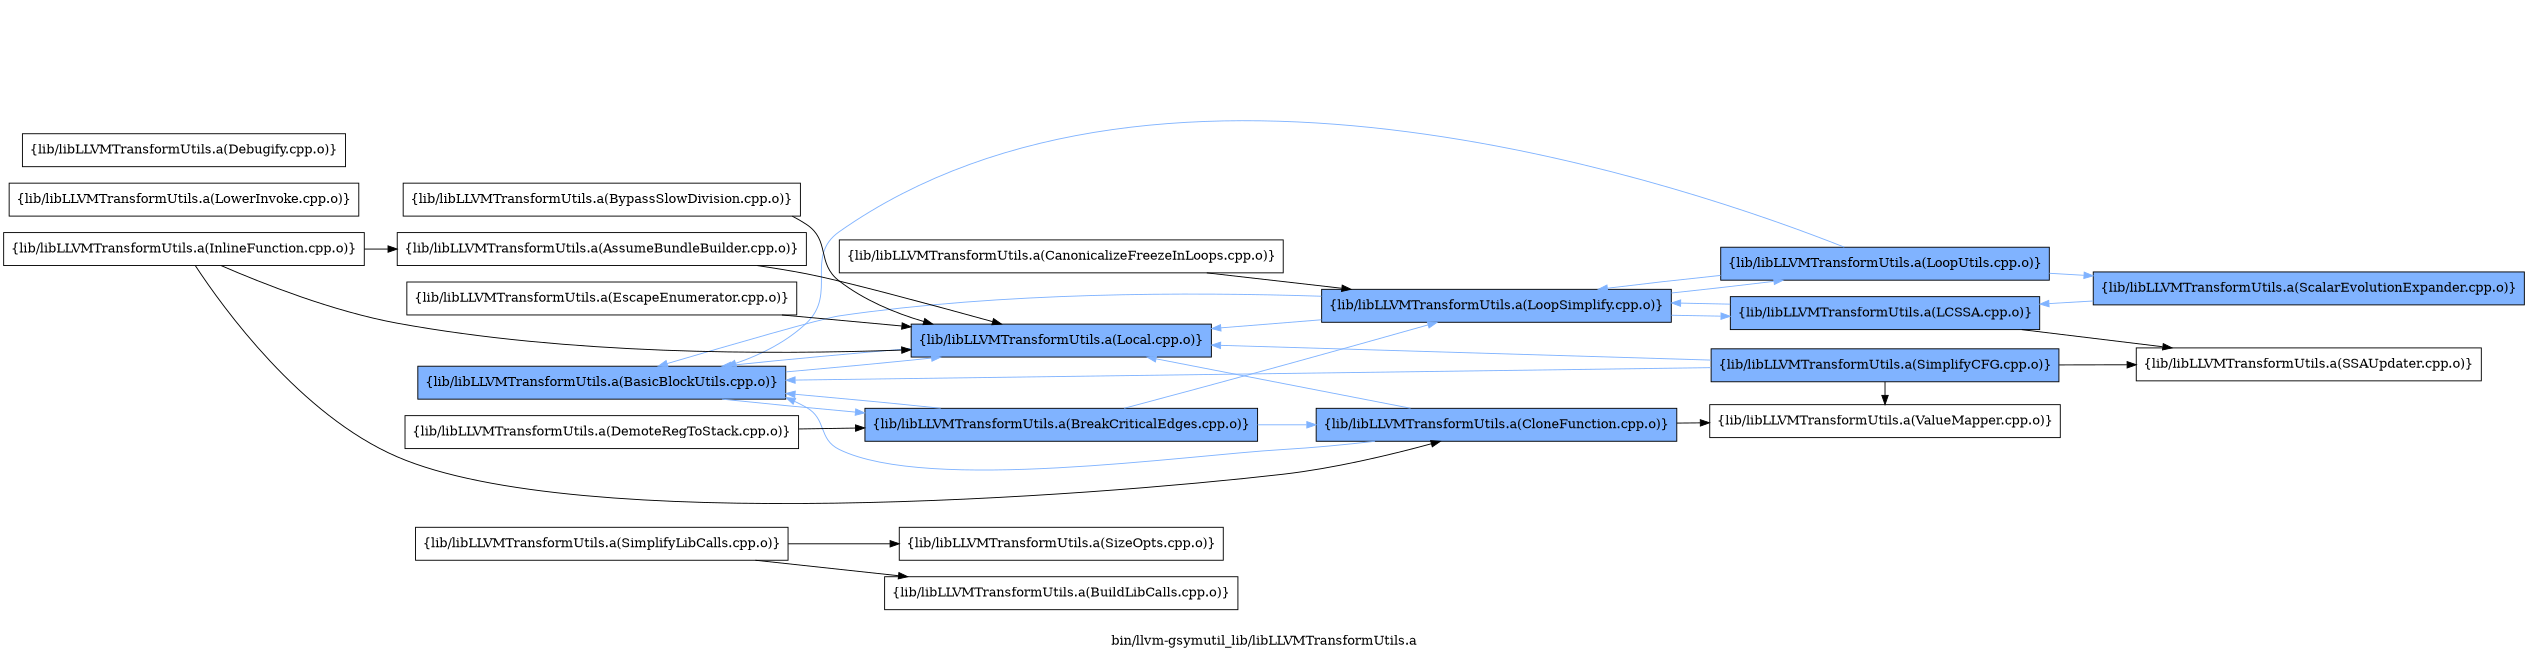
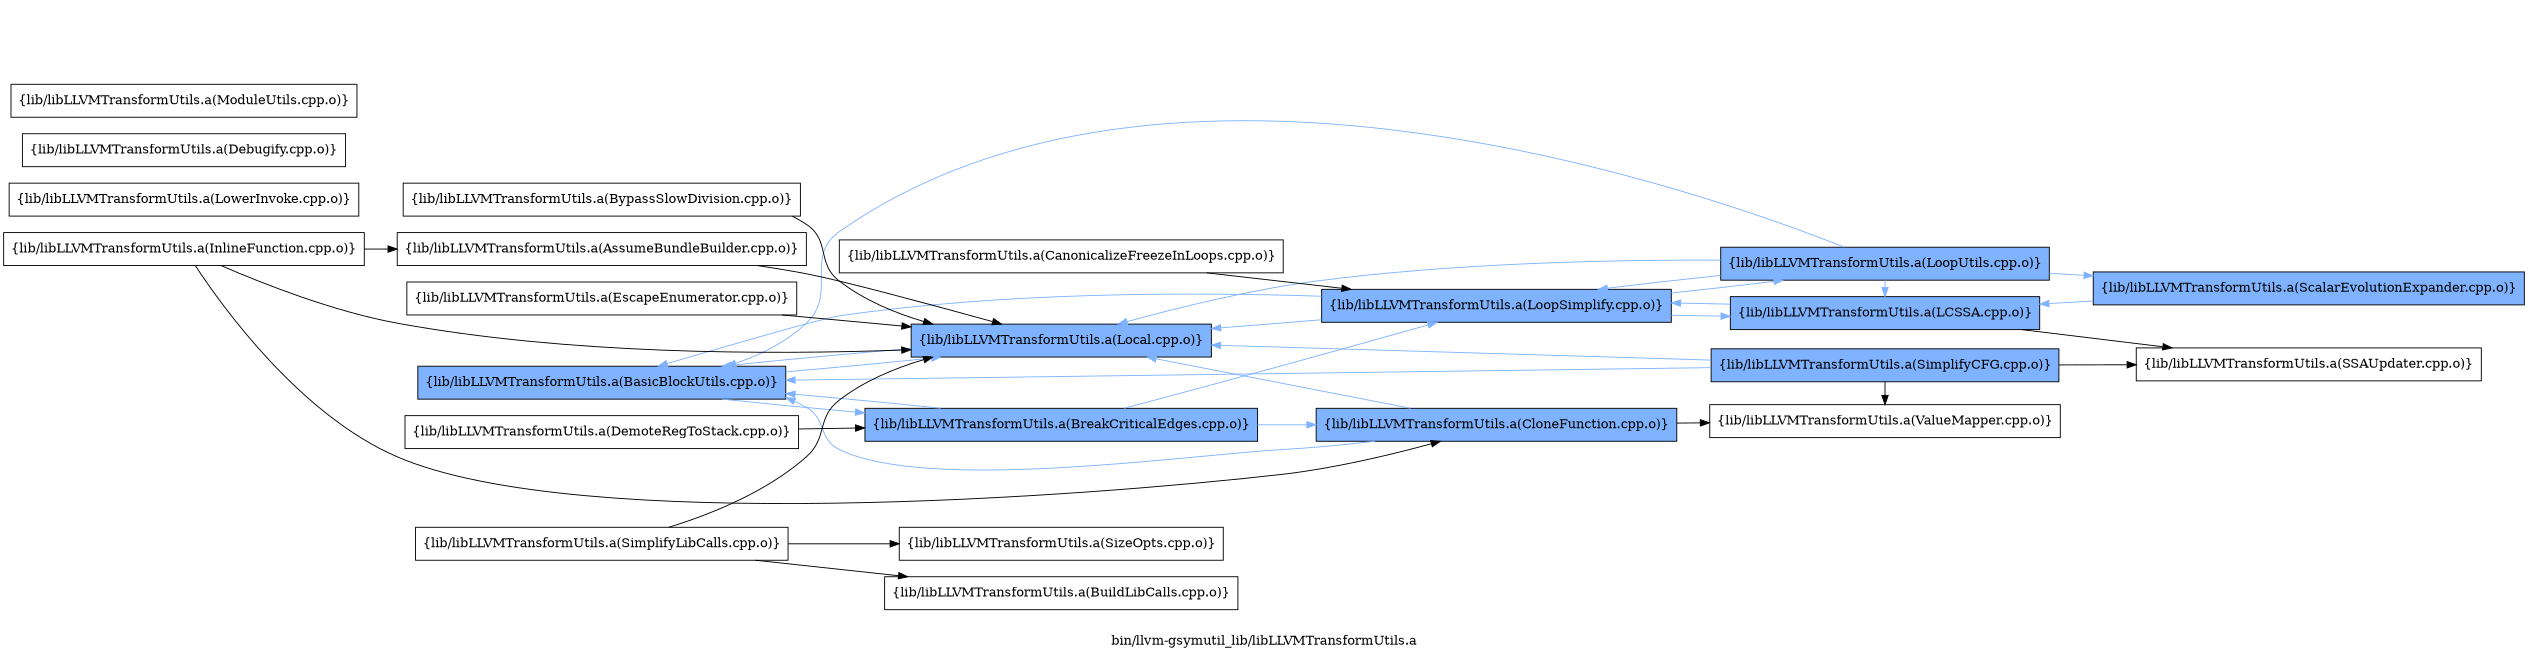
none -> (184, 101)
none -> (1421, 270)
none -> (1885, 284)
none -> (808, 455)
